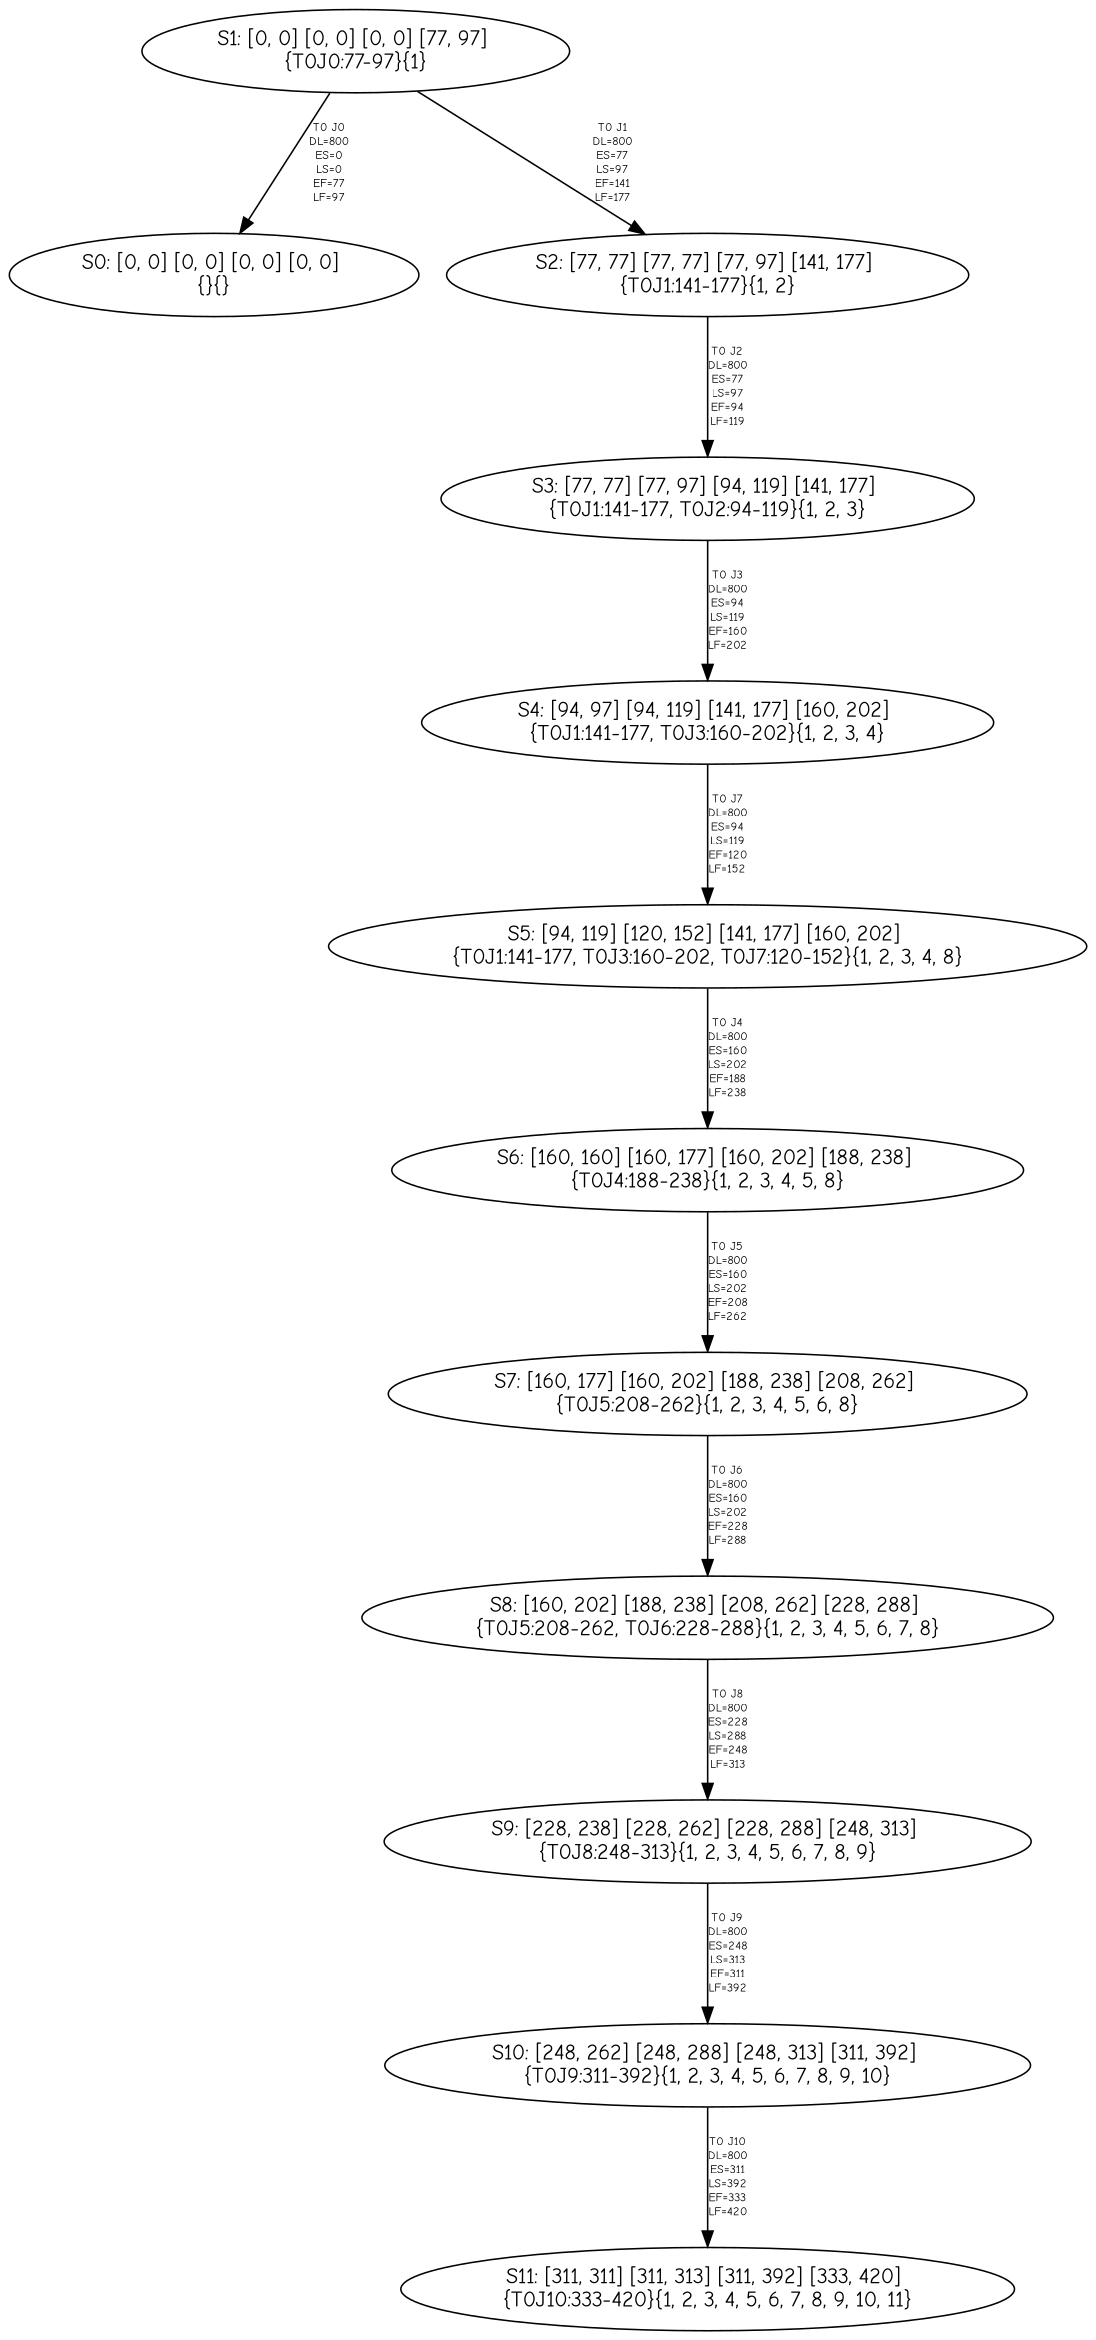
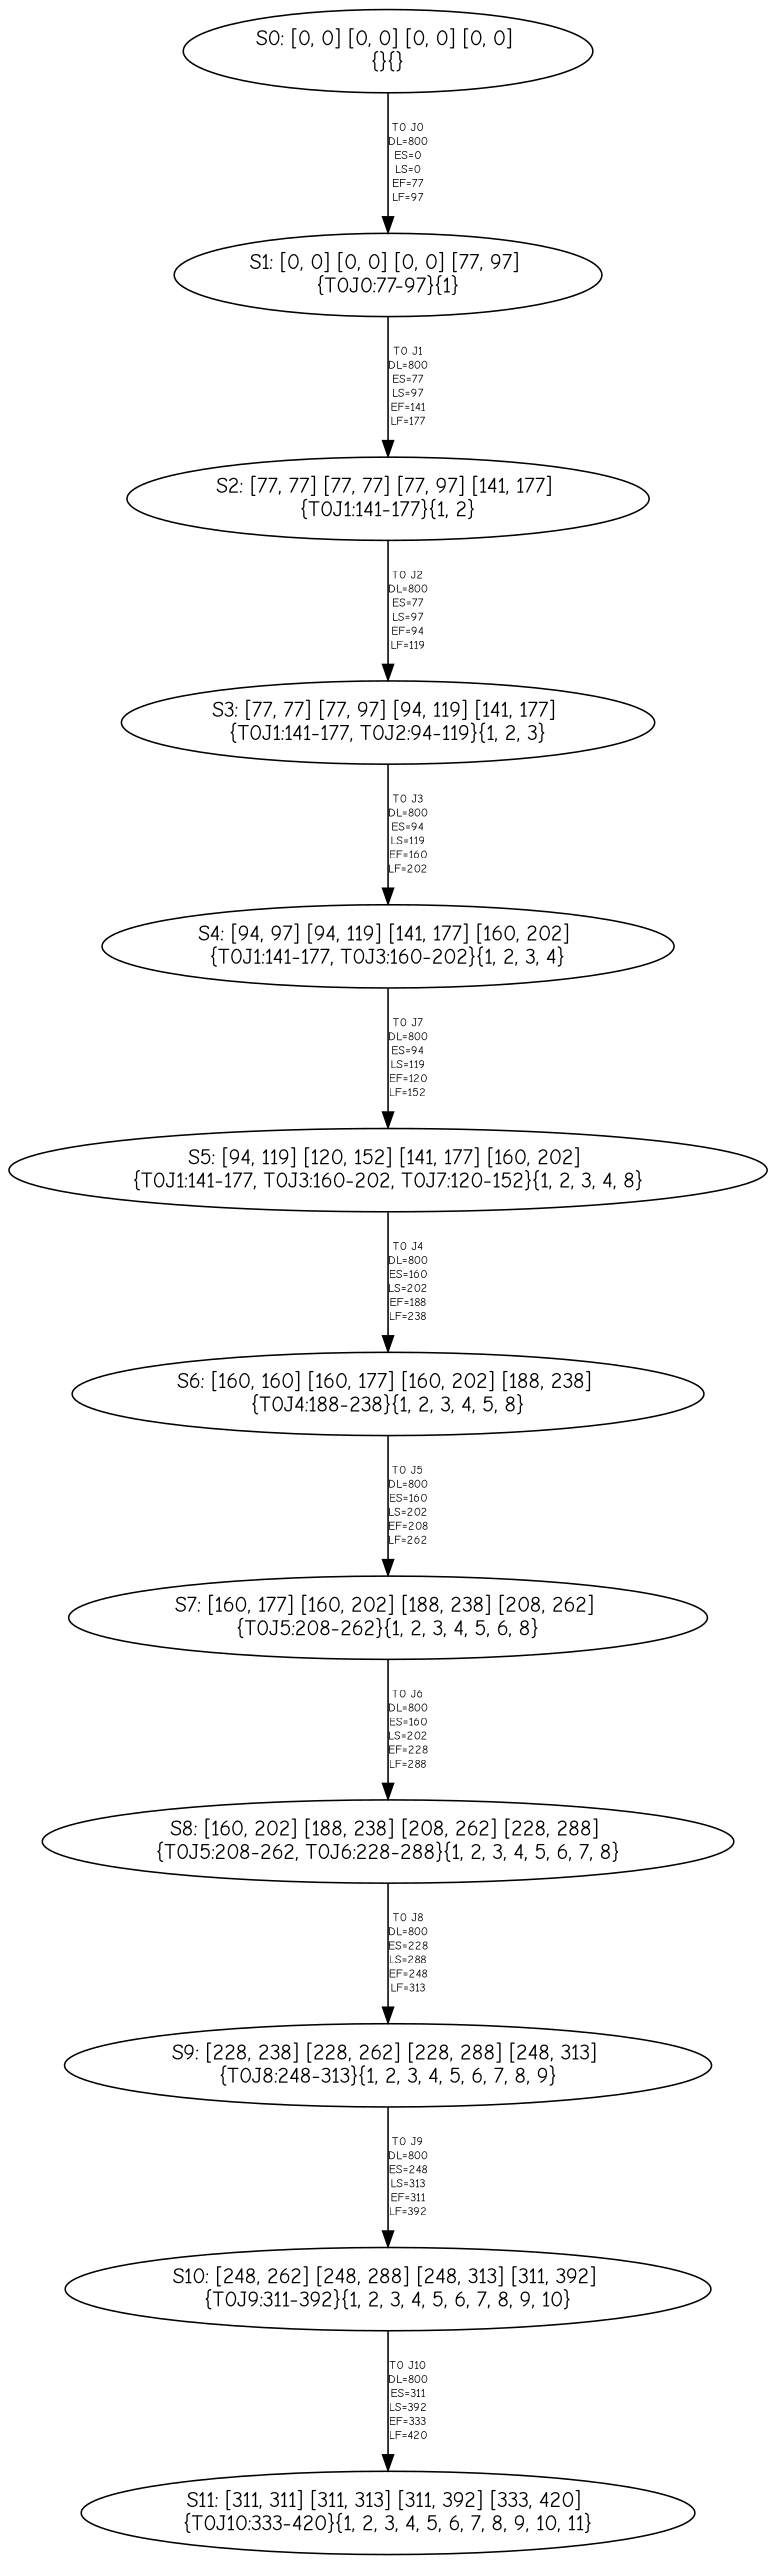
(289, 156) -> (388, 155)
